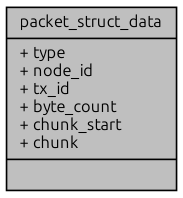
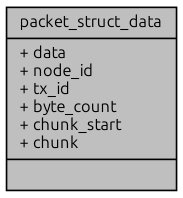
(43, 53) -> (43, 53)
